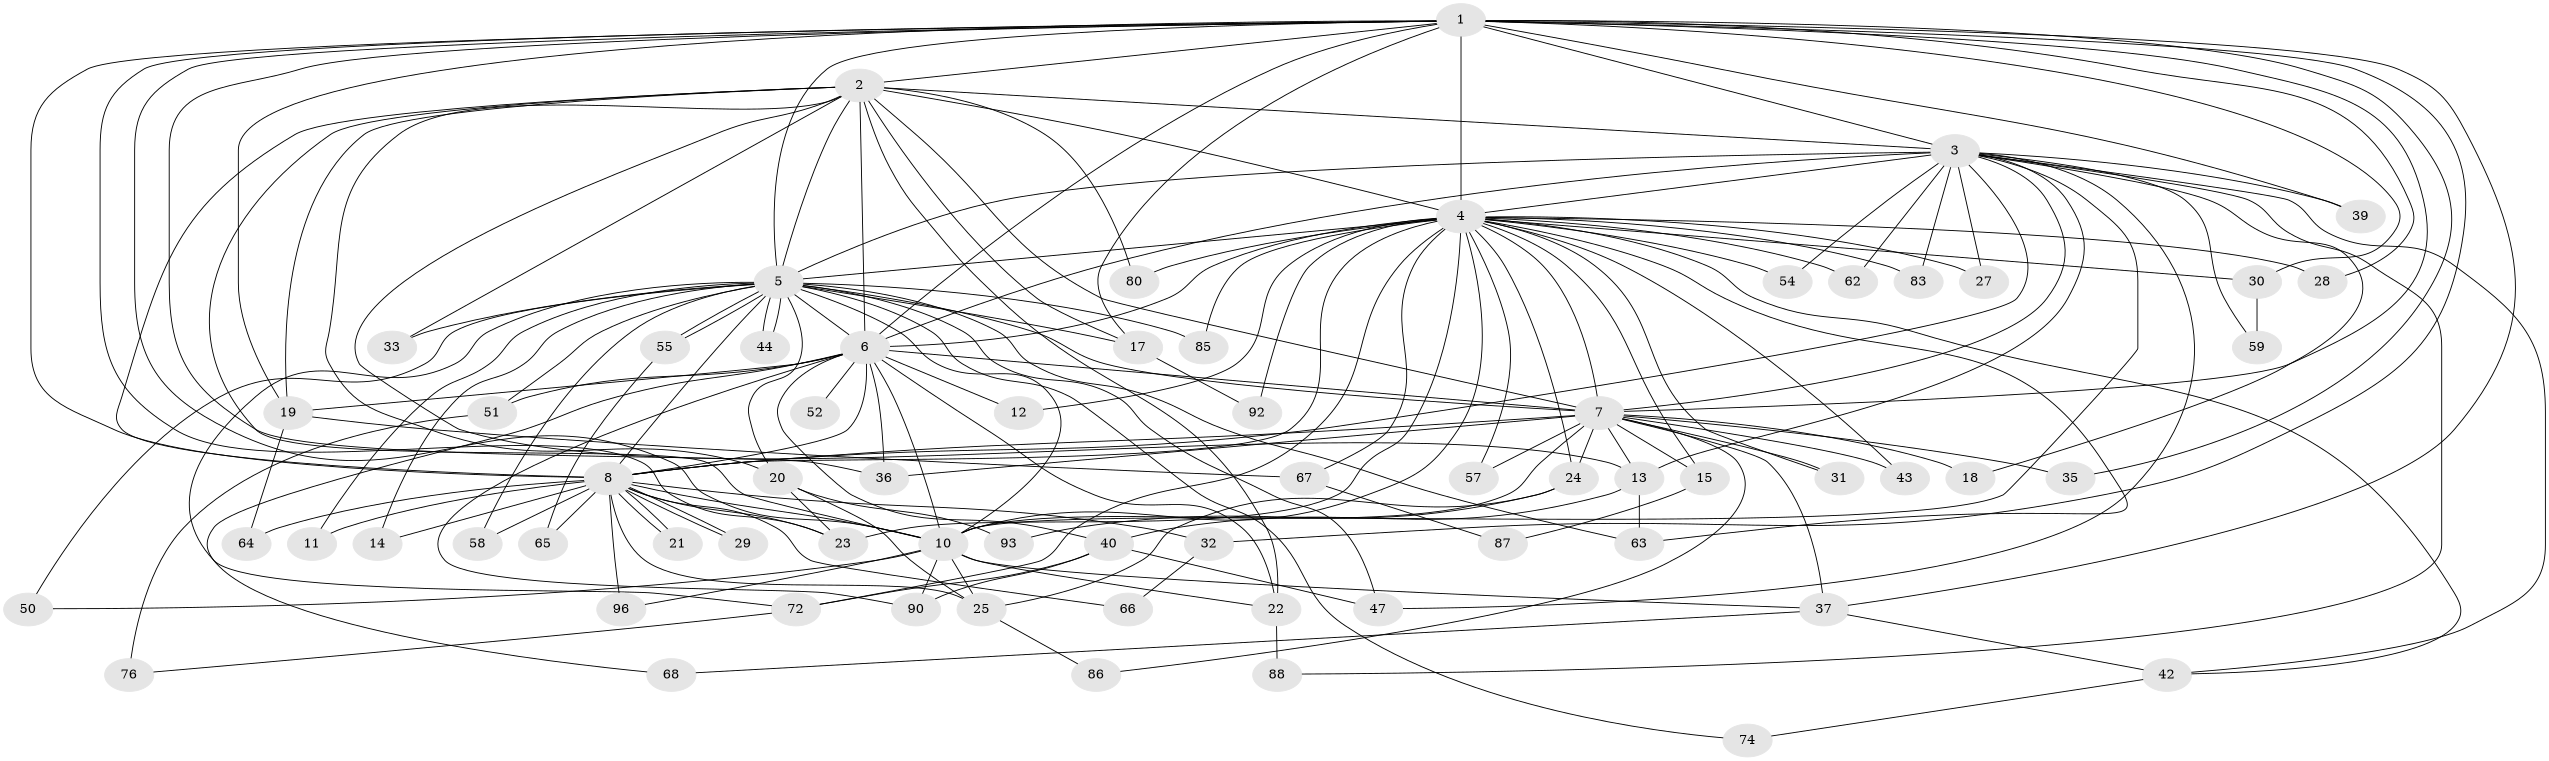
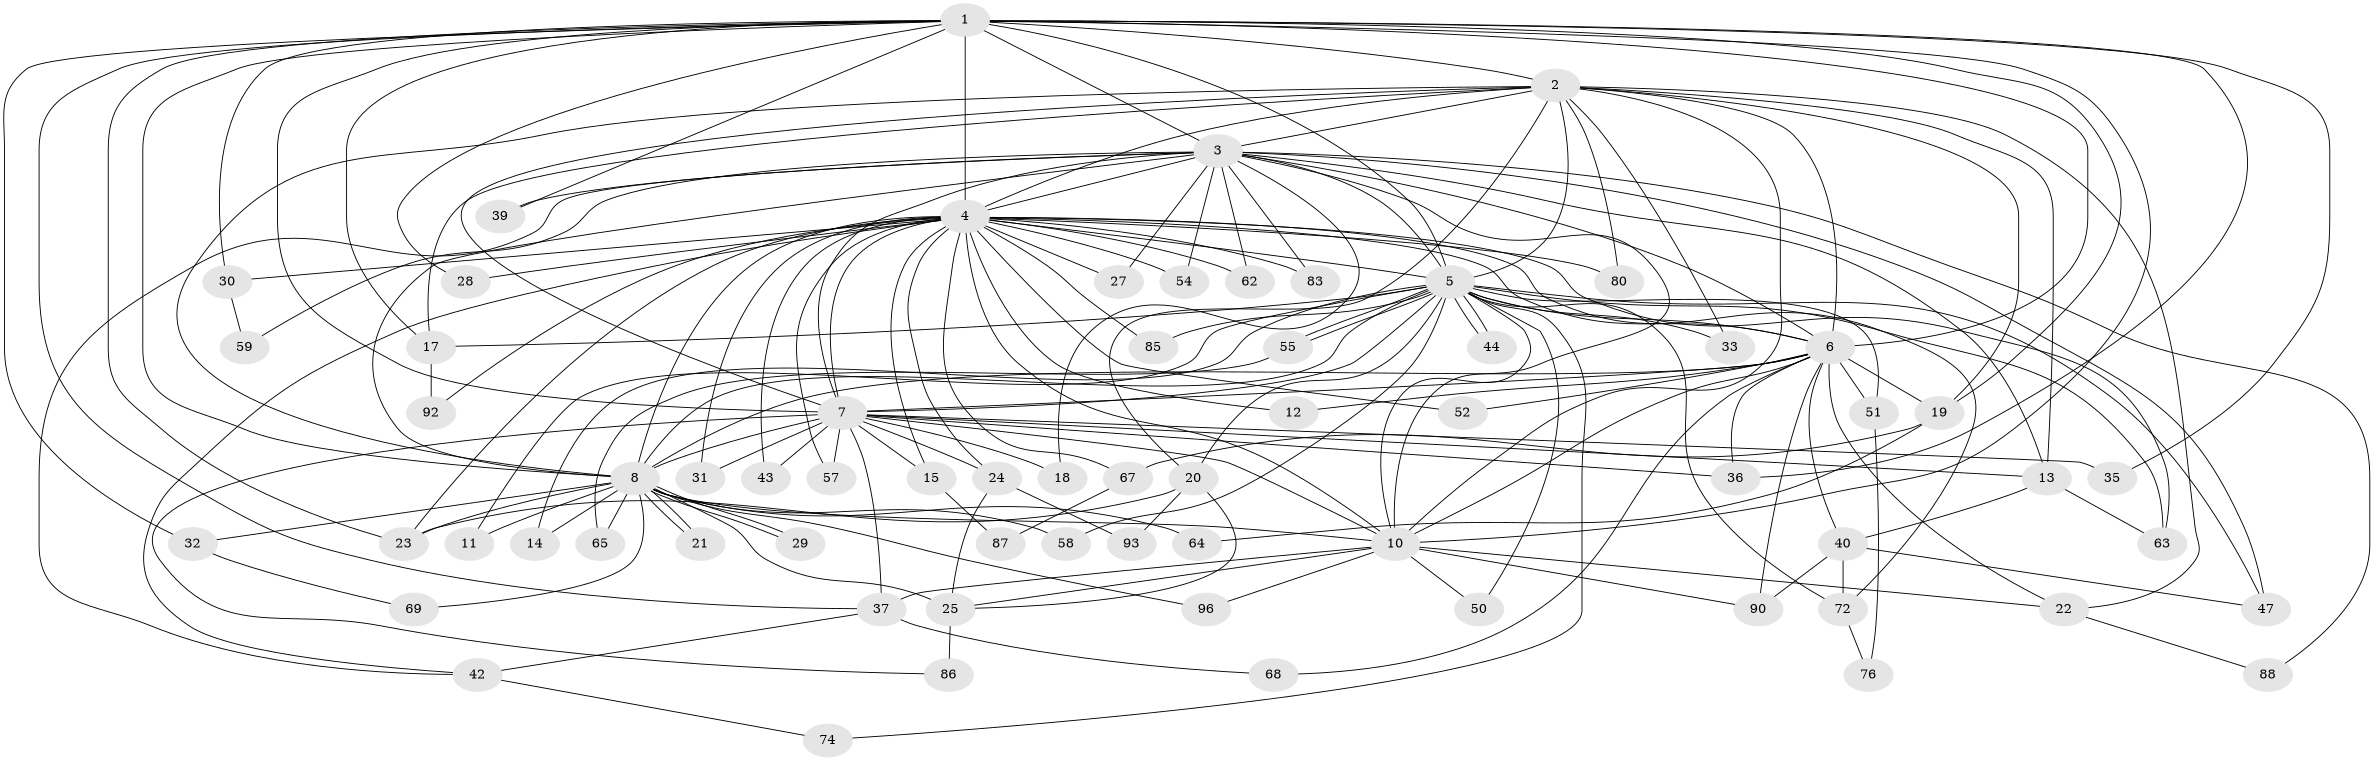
none -> (1208, 379)
(1128, 610) -> (414, 610)
